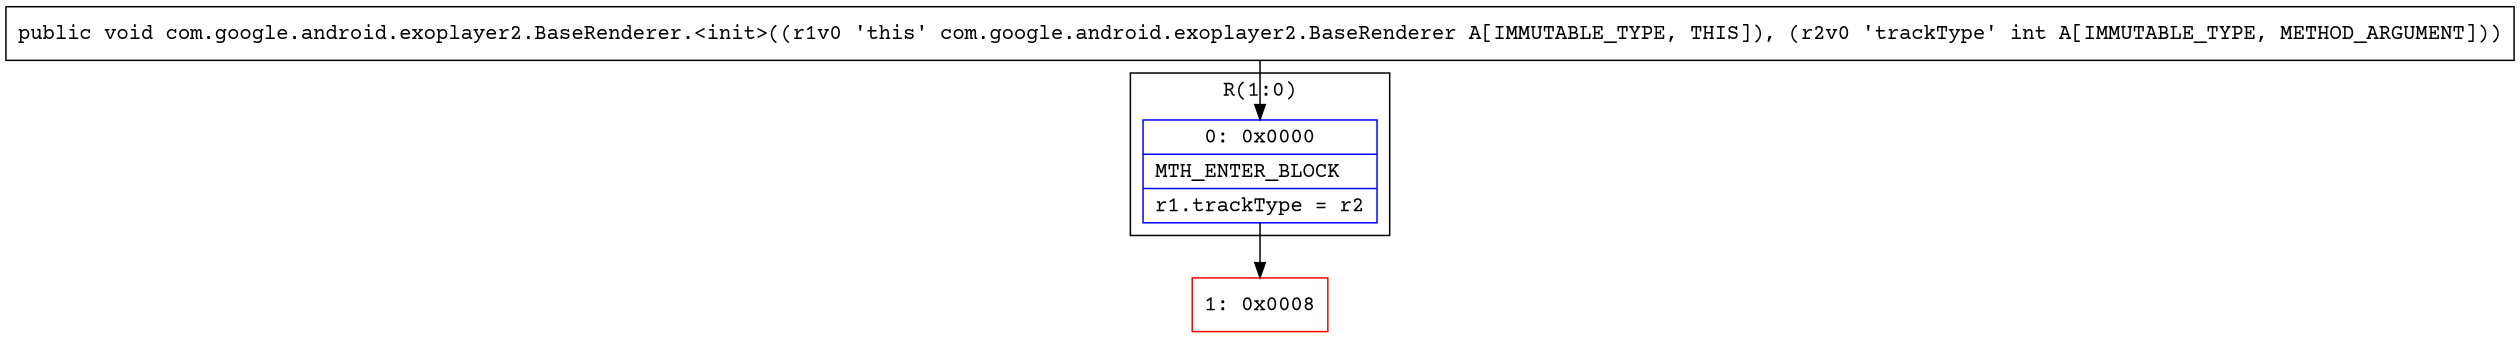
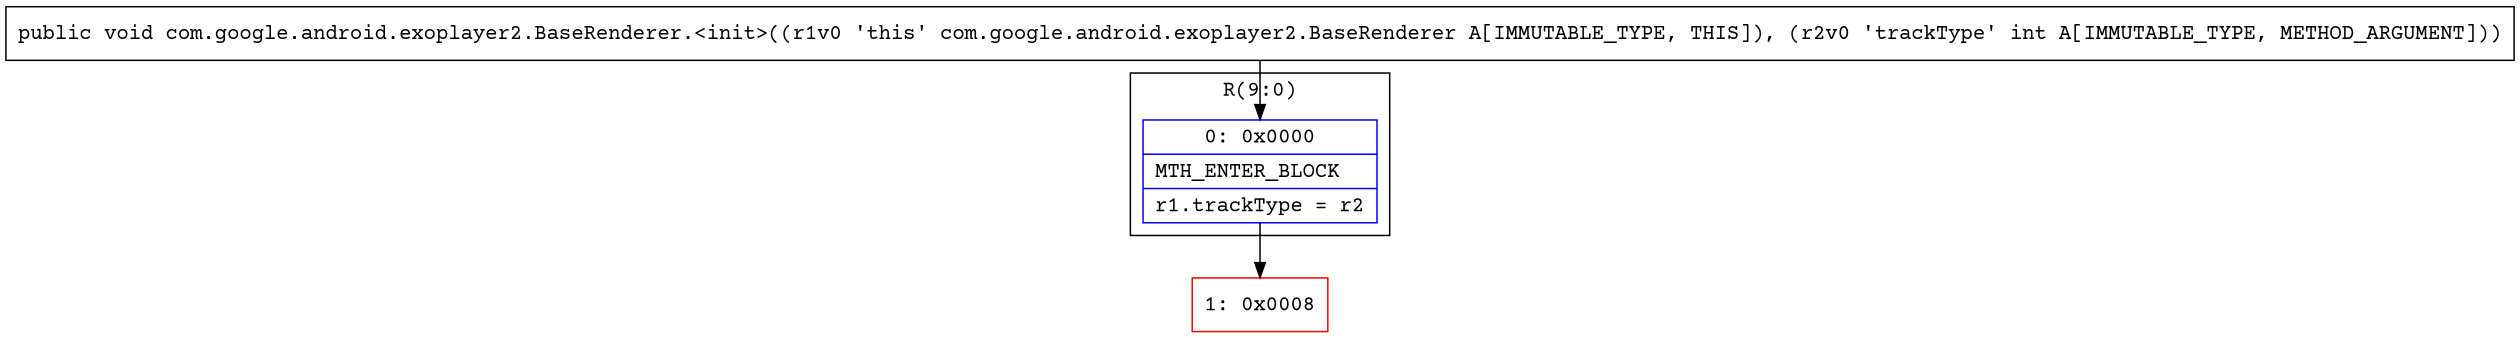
(1260, 90) -> (1260, 90)
